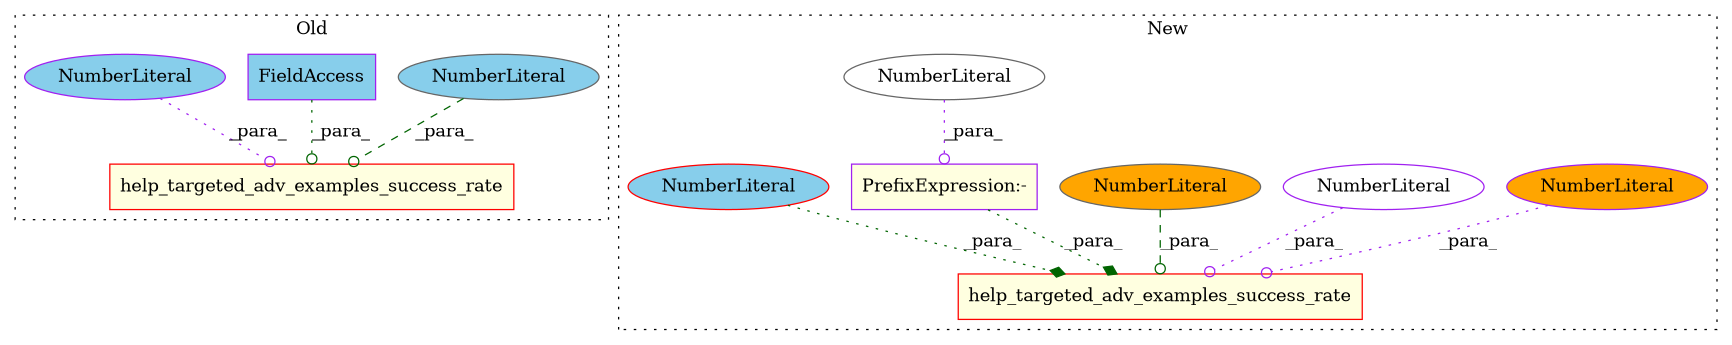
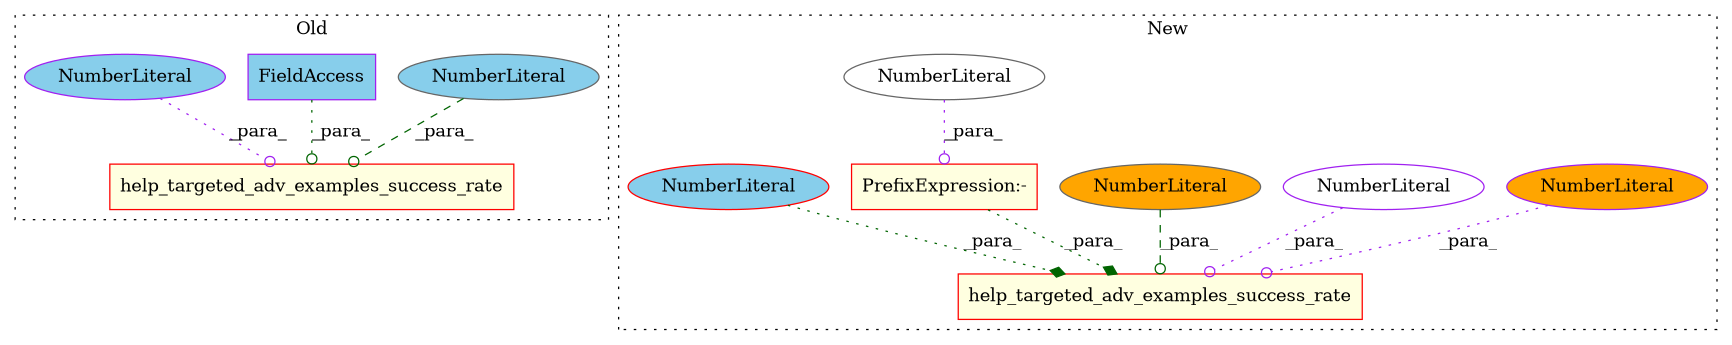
(944, 187) -> (944, 187)
